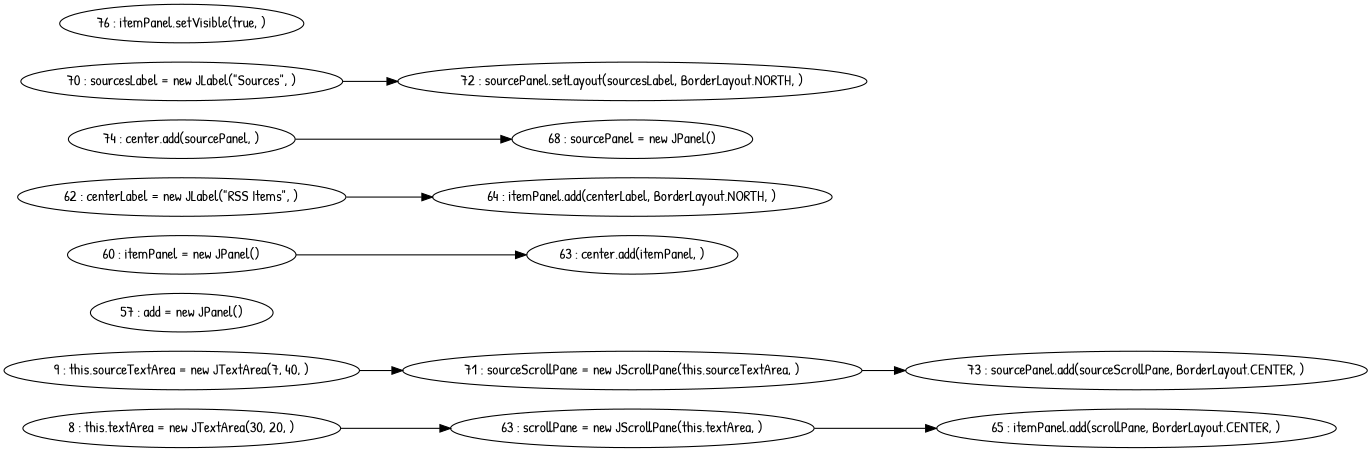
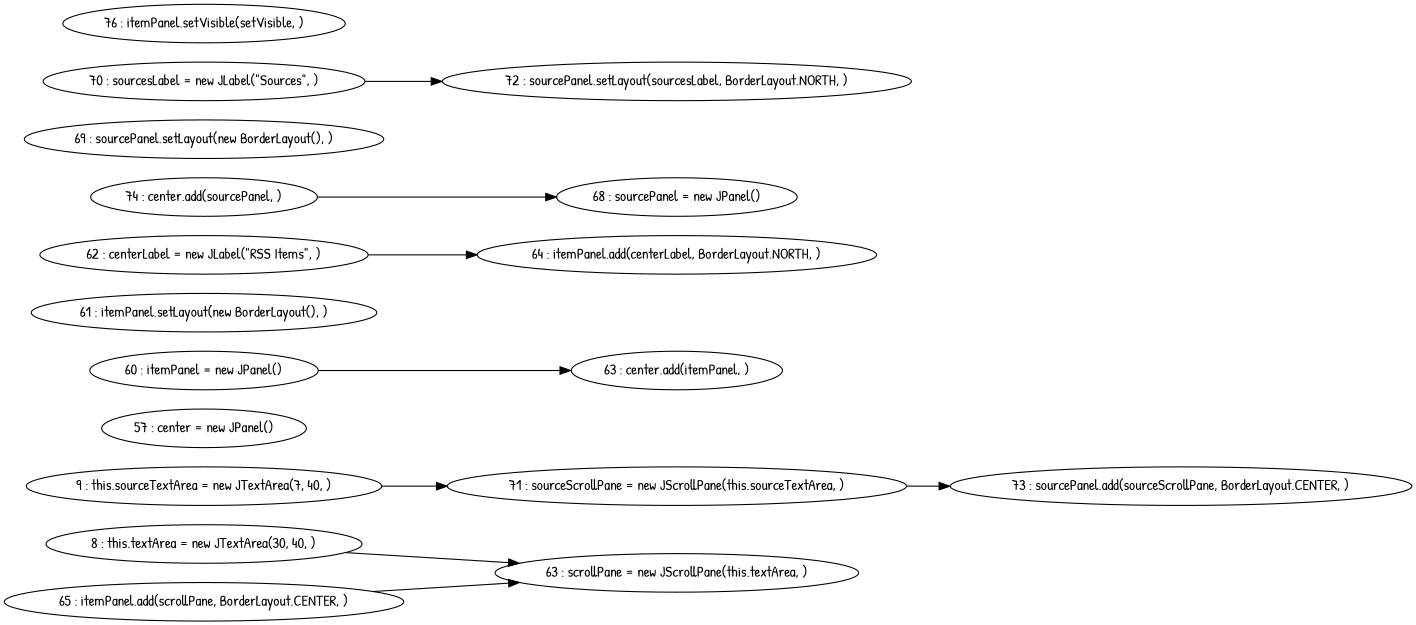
(182, 24) -> (204, 24)
none -> (204, 139)
(182, 313) -> (204, 428)
none -> (204, 313)
(182, 428) -> (204, 544)
(870, 428) -> (441, 587)
